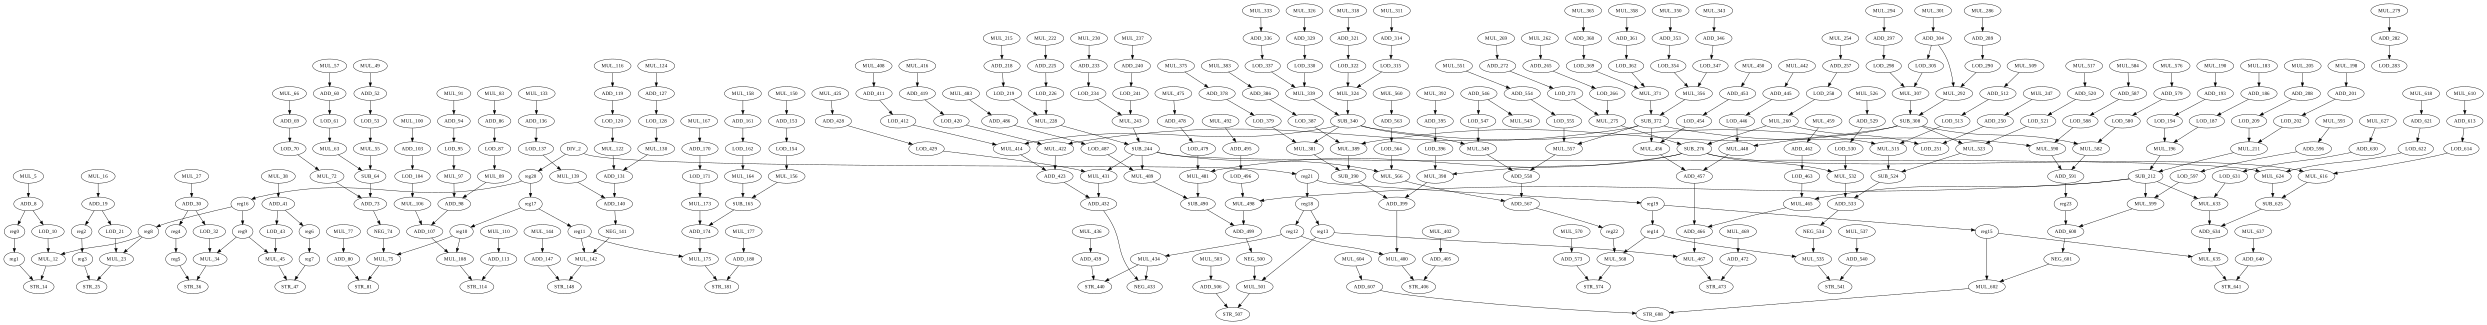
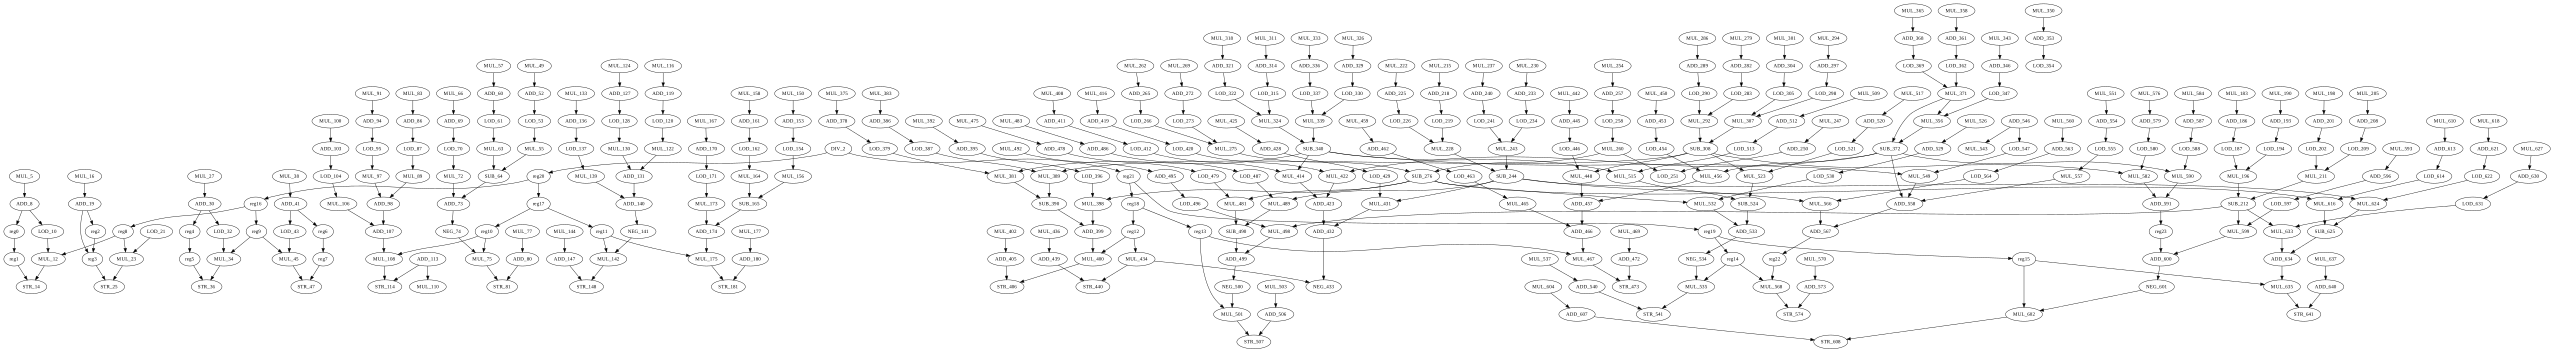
(1948, 63) -> (1722, 106)
(1680, 78) -> (1945, 106)
(1618, 132) -> (1896, 177)
(1974, 187) -> none
(106, 216) -> (81, 230)
(499, 243) -> (428, 271)
